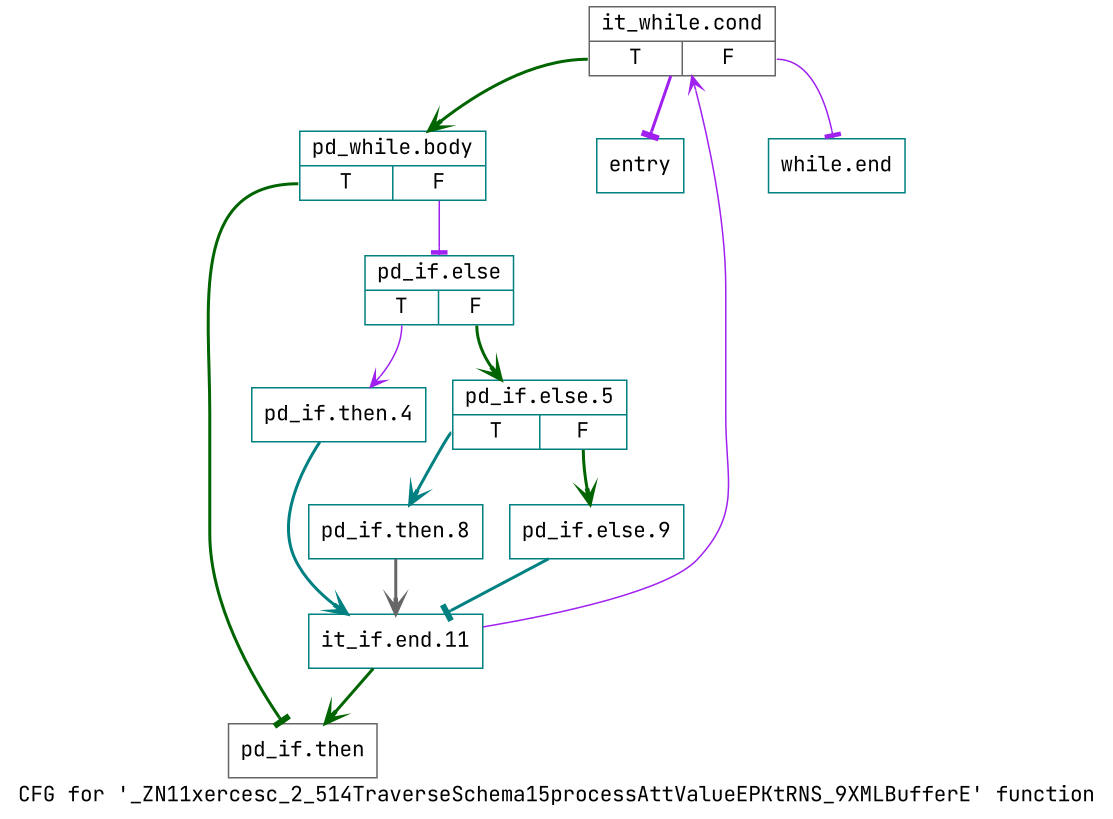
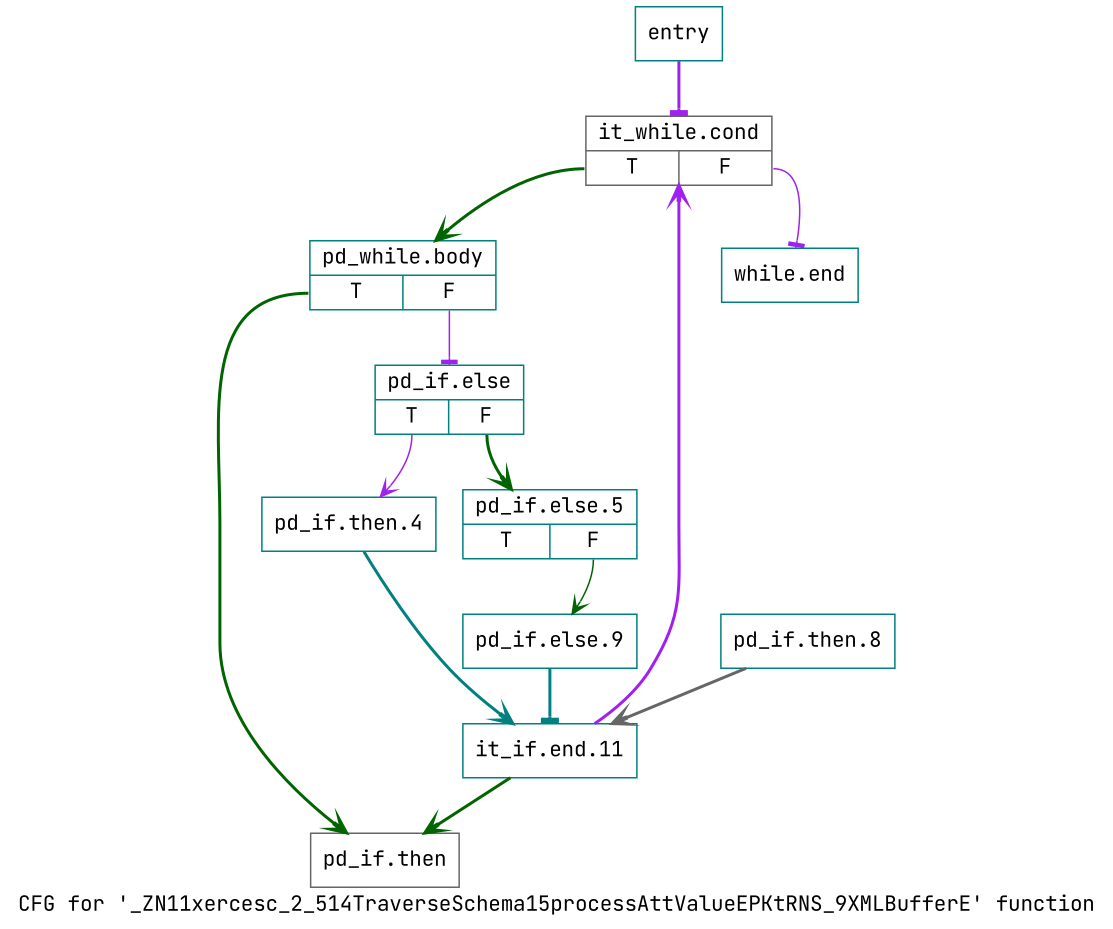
(661, 104) -> (679, 85)
(210, 433) -> (220, 553)
(727, 441) -> (679, 477)
(434, 461) -> none
(584, 470) -> (590, 581)
